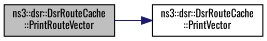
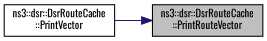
(128, 21) -> (128, 21)
